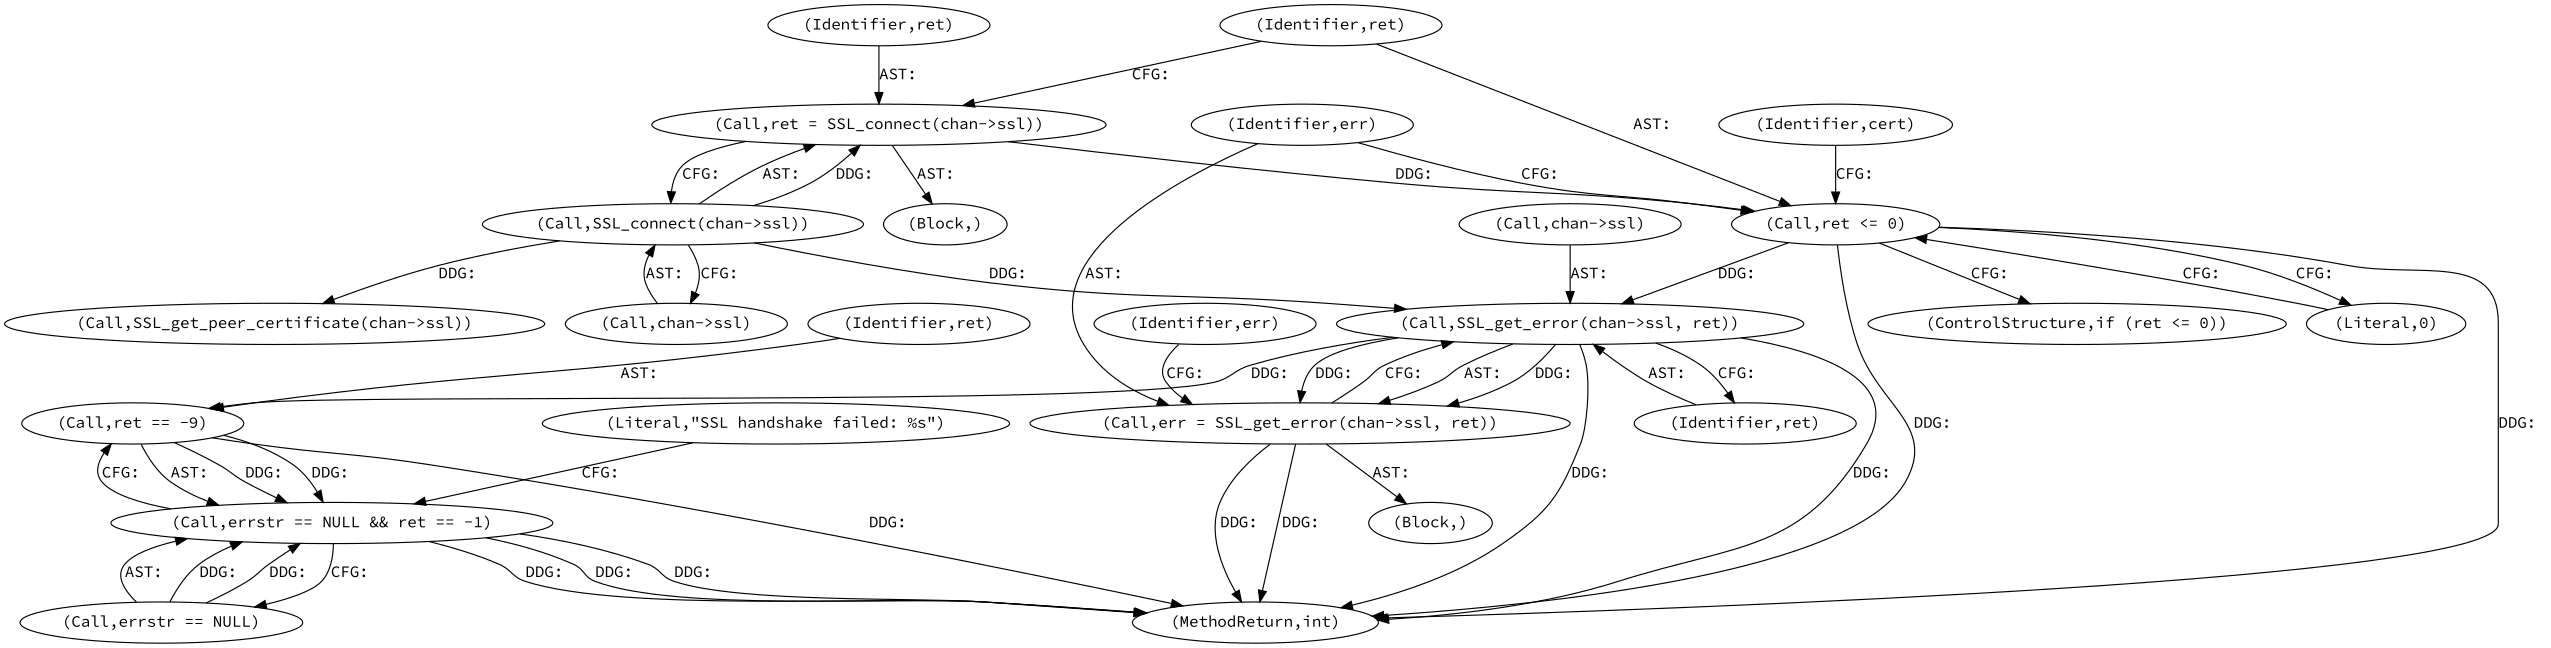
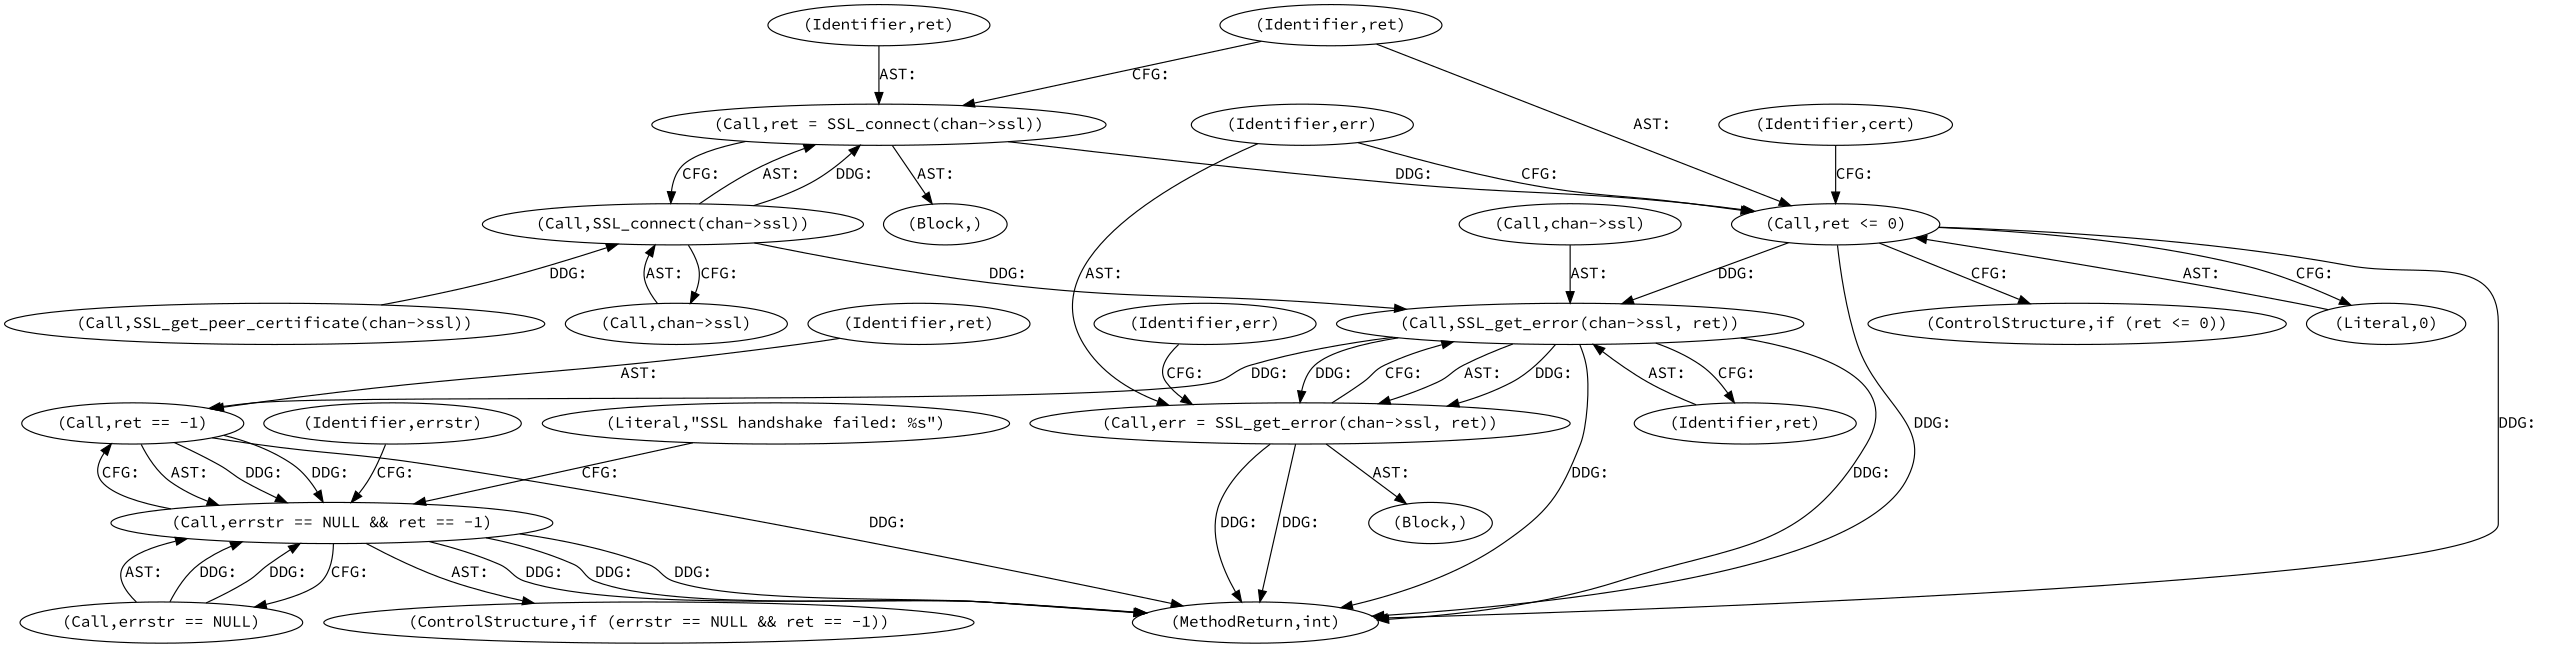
(445, 264) -> (495, 280)
(2206, 274) -> (2206, 274)
(133, 423) -> (133, 423)
none -> (393, 423)
none -> (649, 623)
